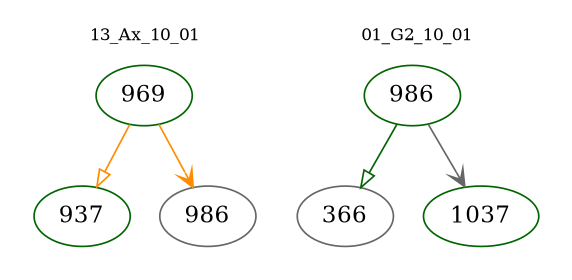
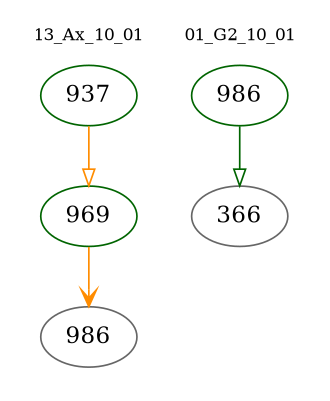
(117, 148) -> (89, 148)
(481, 216) -> none
